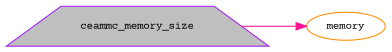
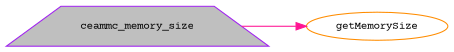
(346, 26) -> (377, 26)
